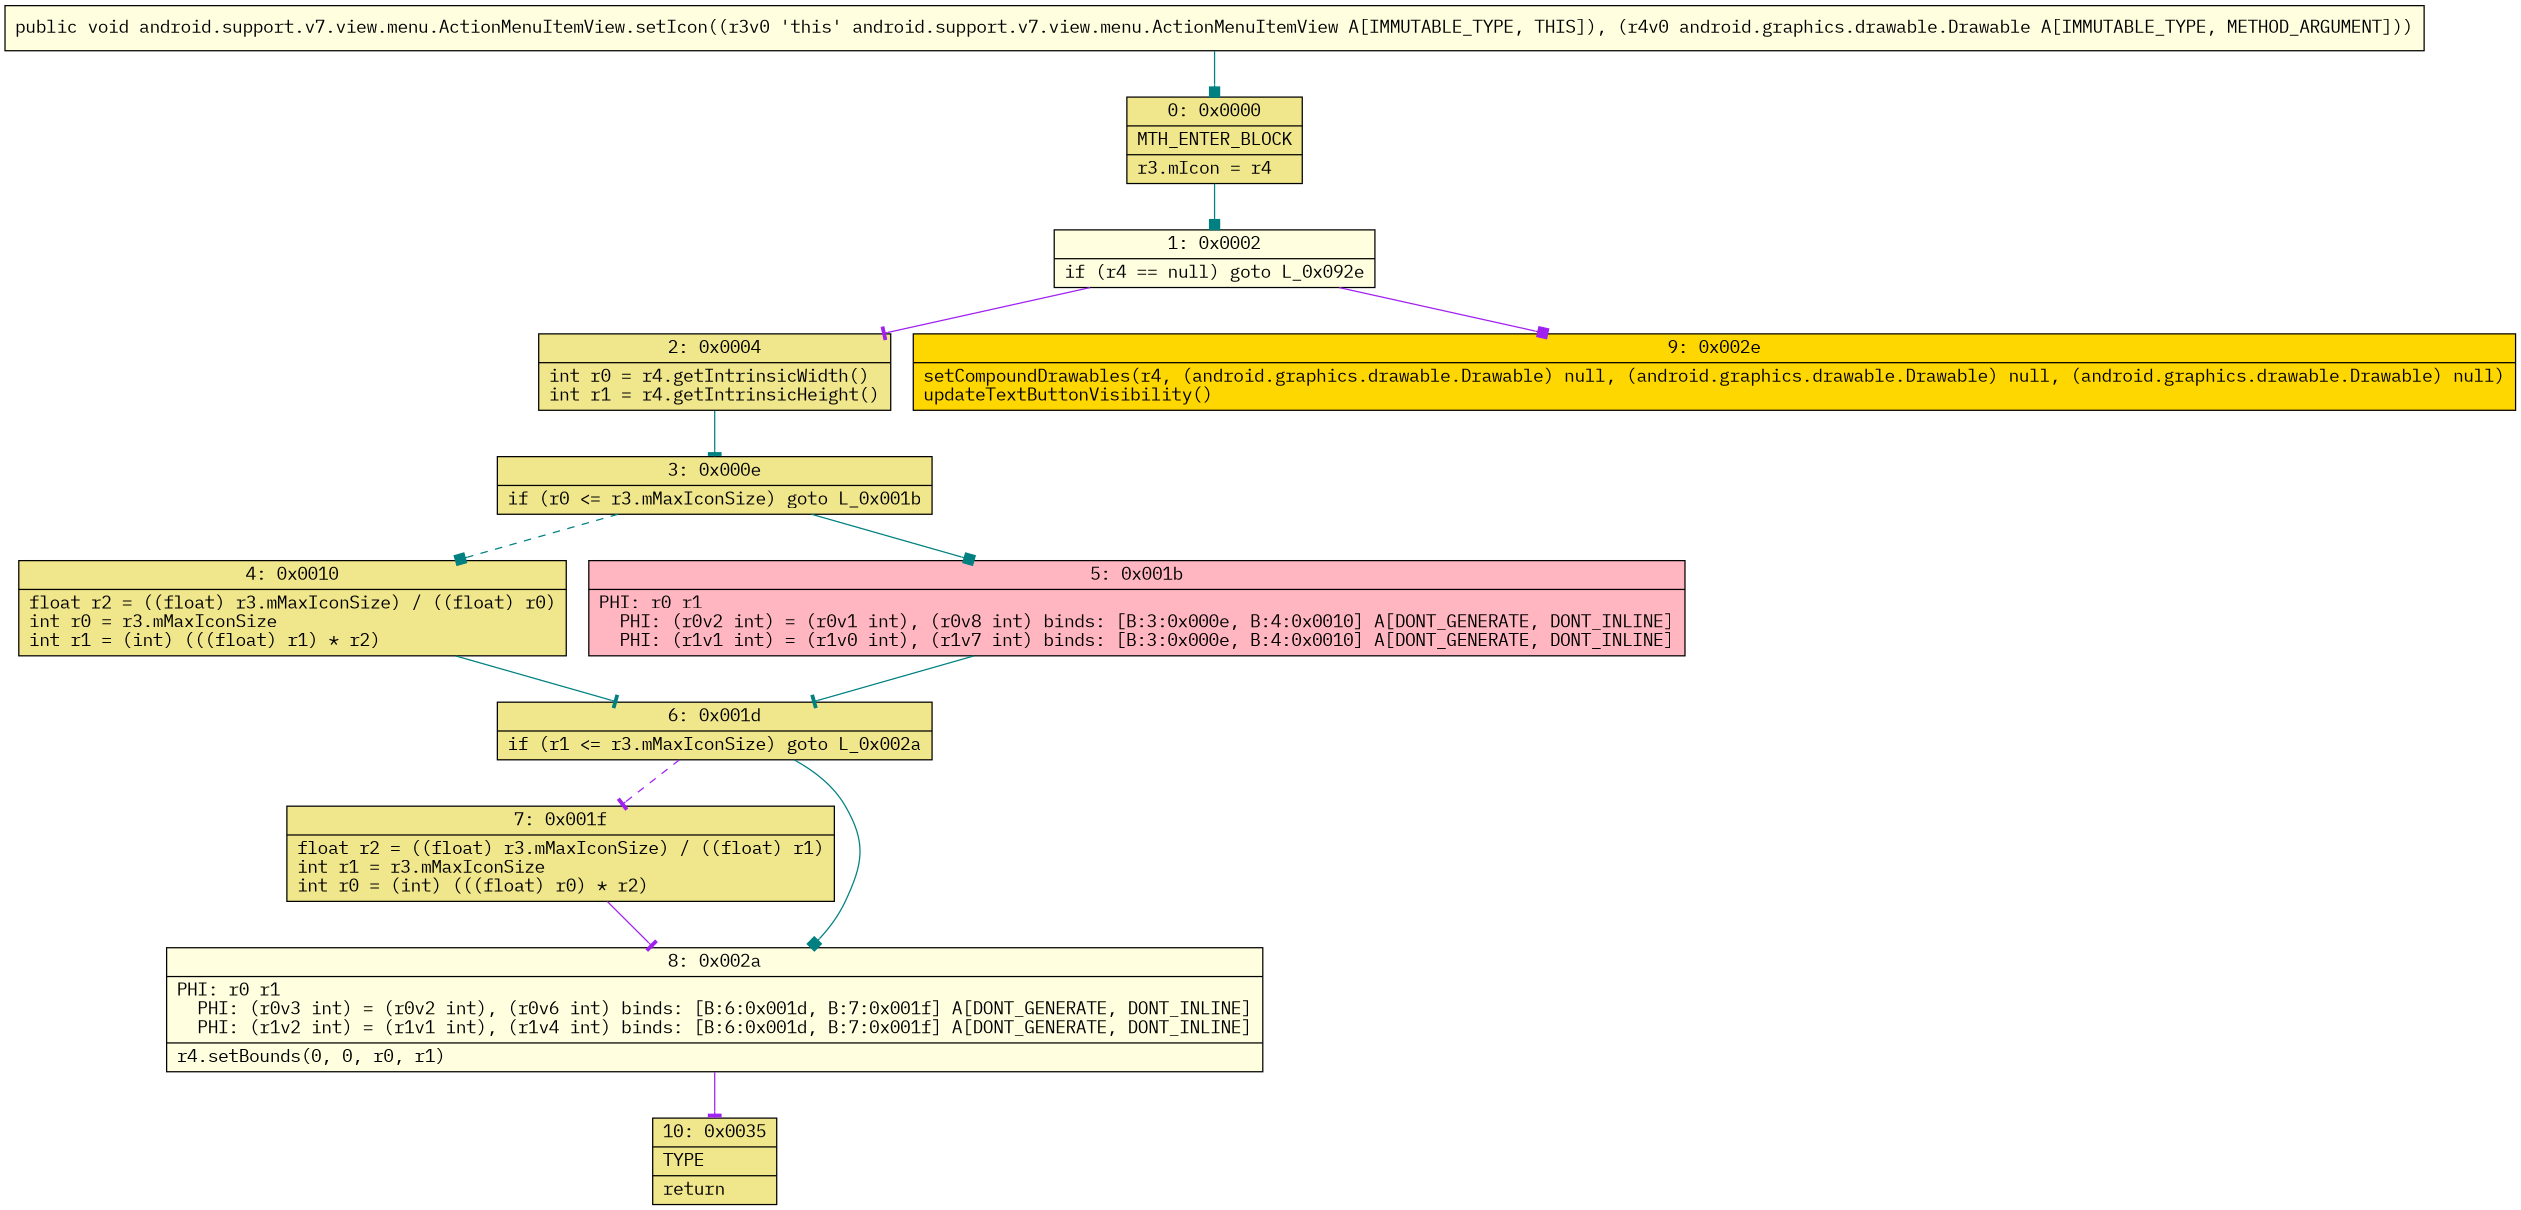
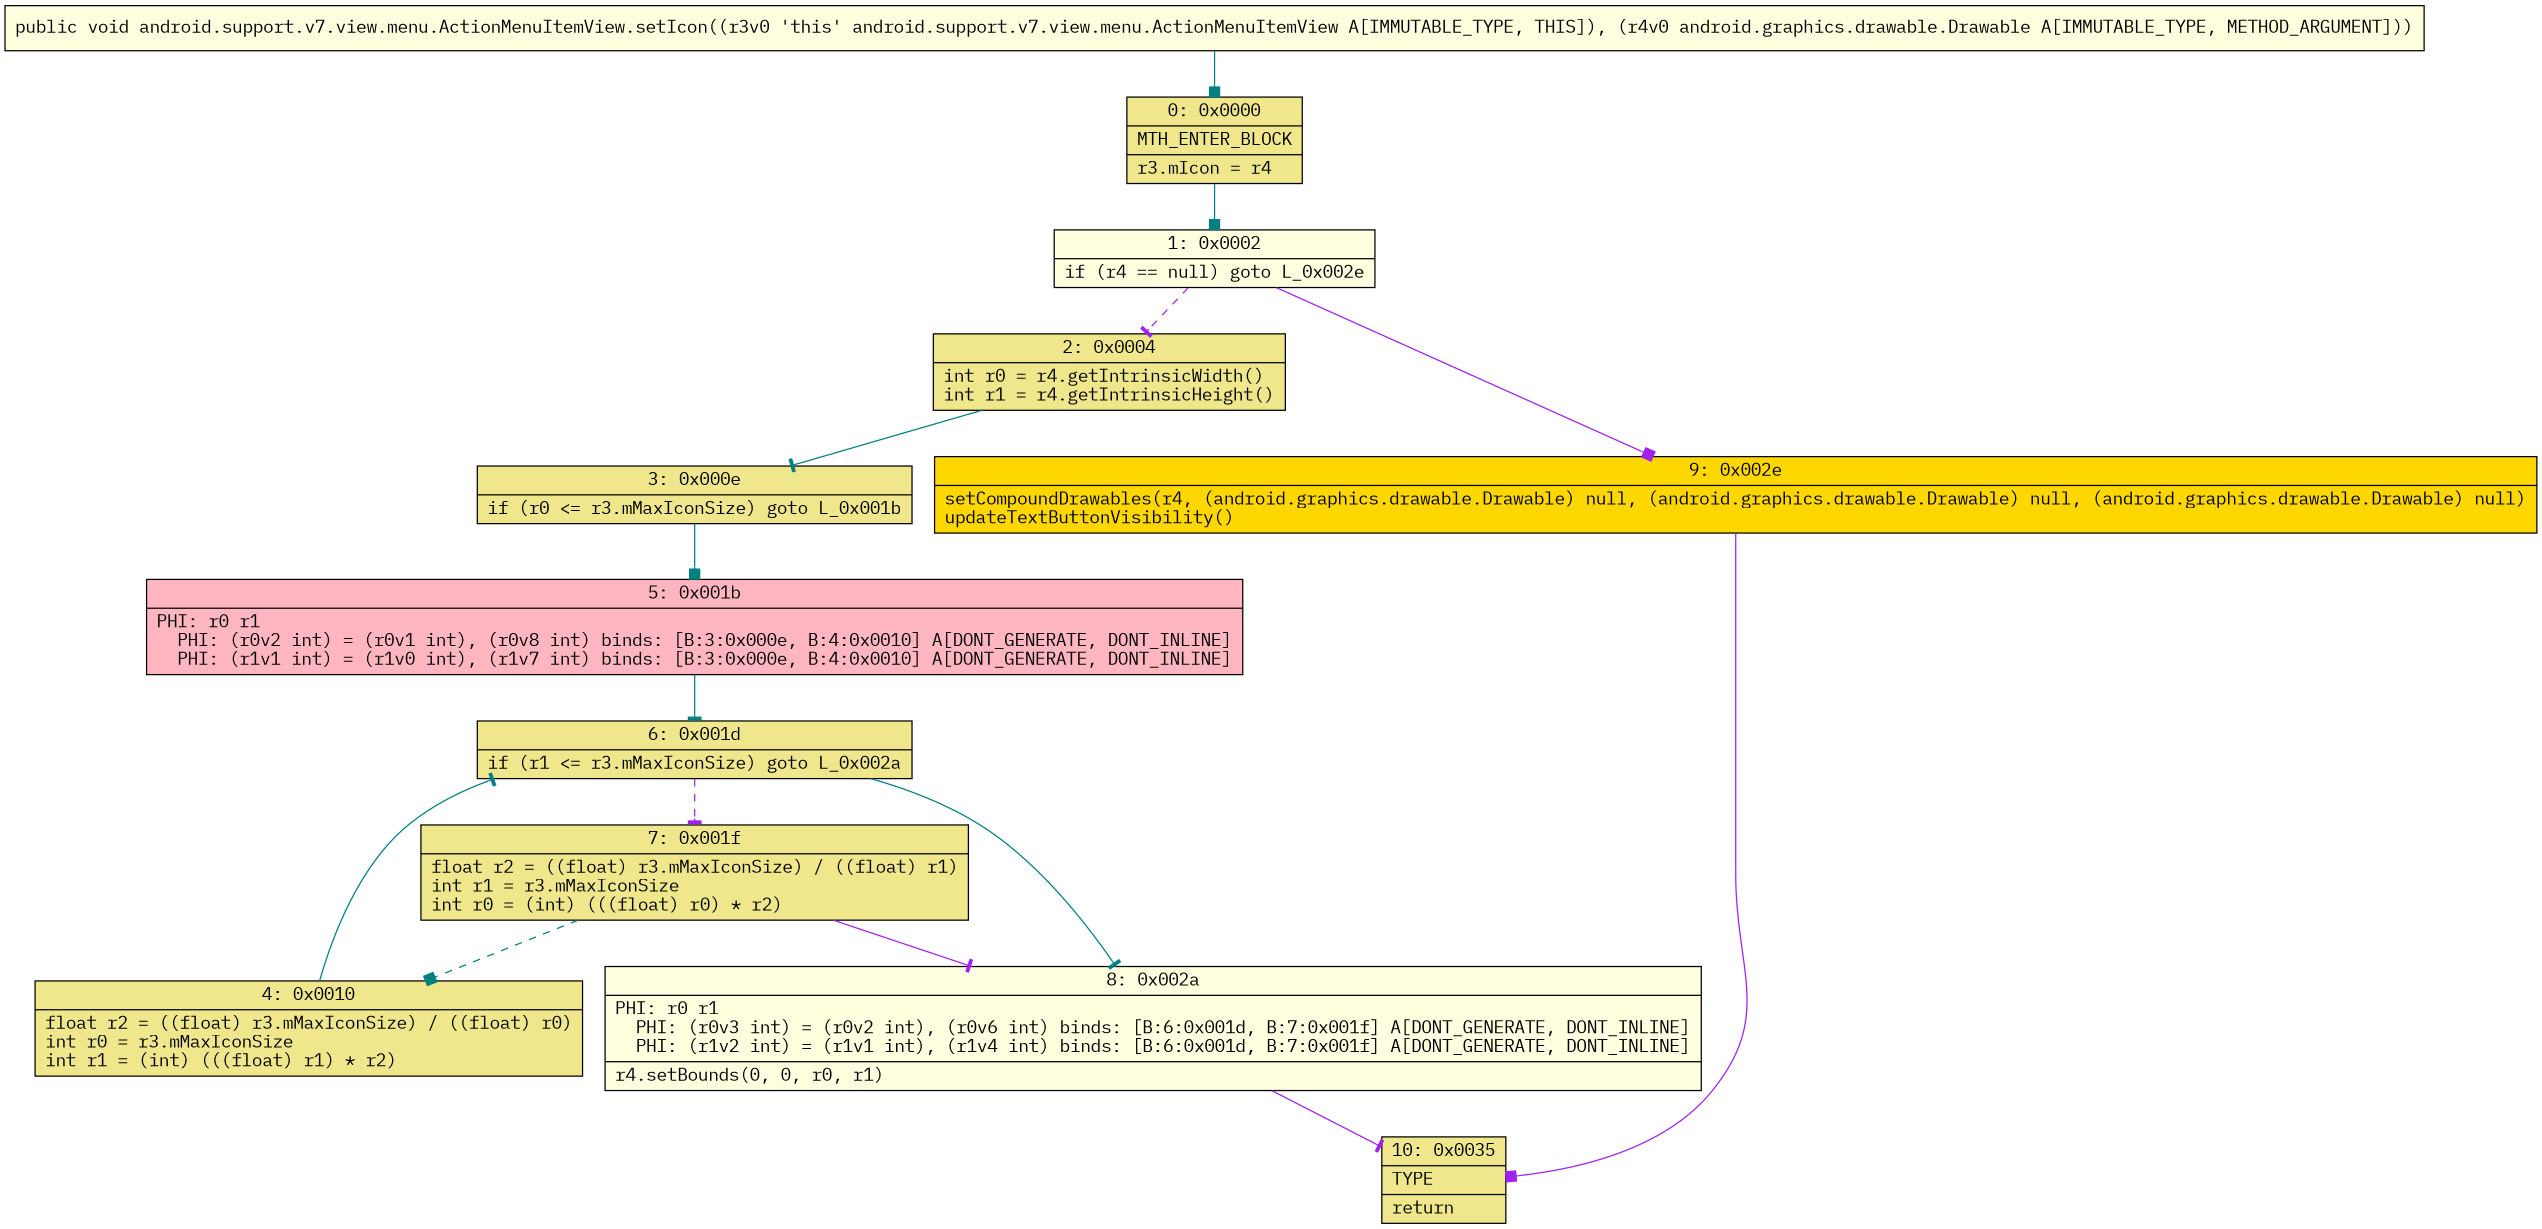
(1215, 272) -> (1215, 272)
(989, 310) -> (1169, 308)
(543, 536) -> (508, 948)
(859, 841) -> (1009, 846)
none -> (1739, 925)
